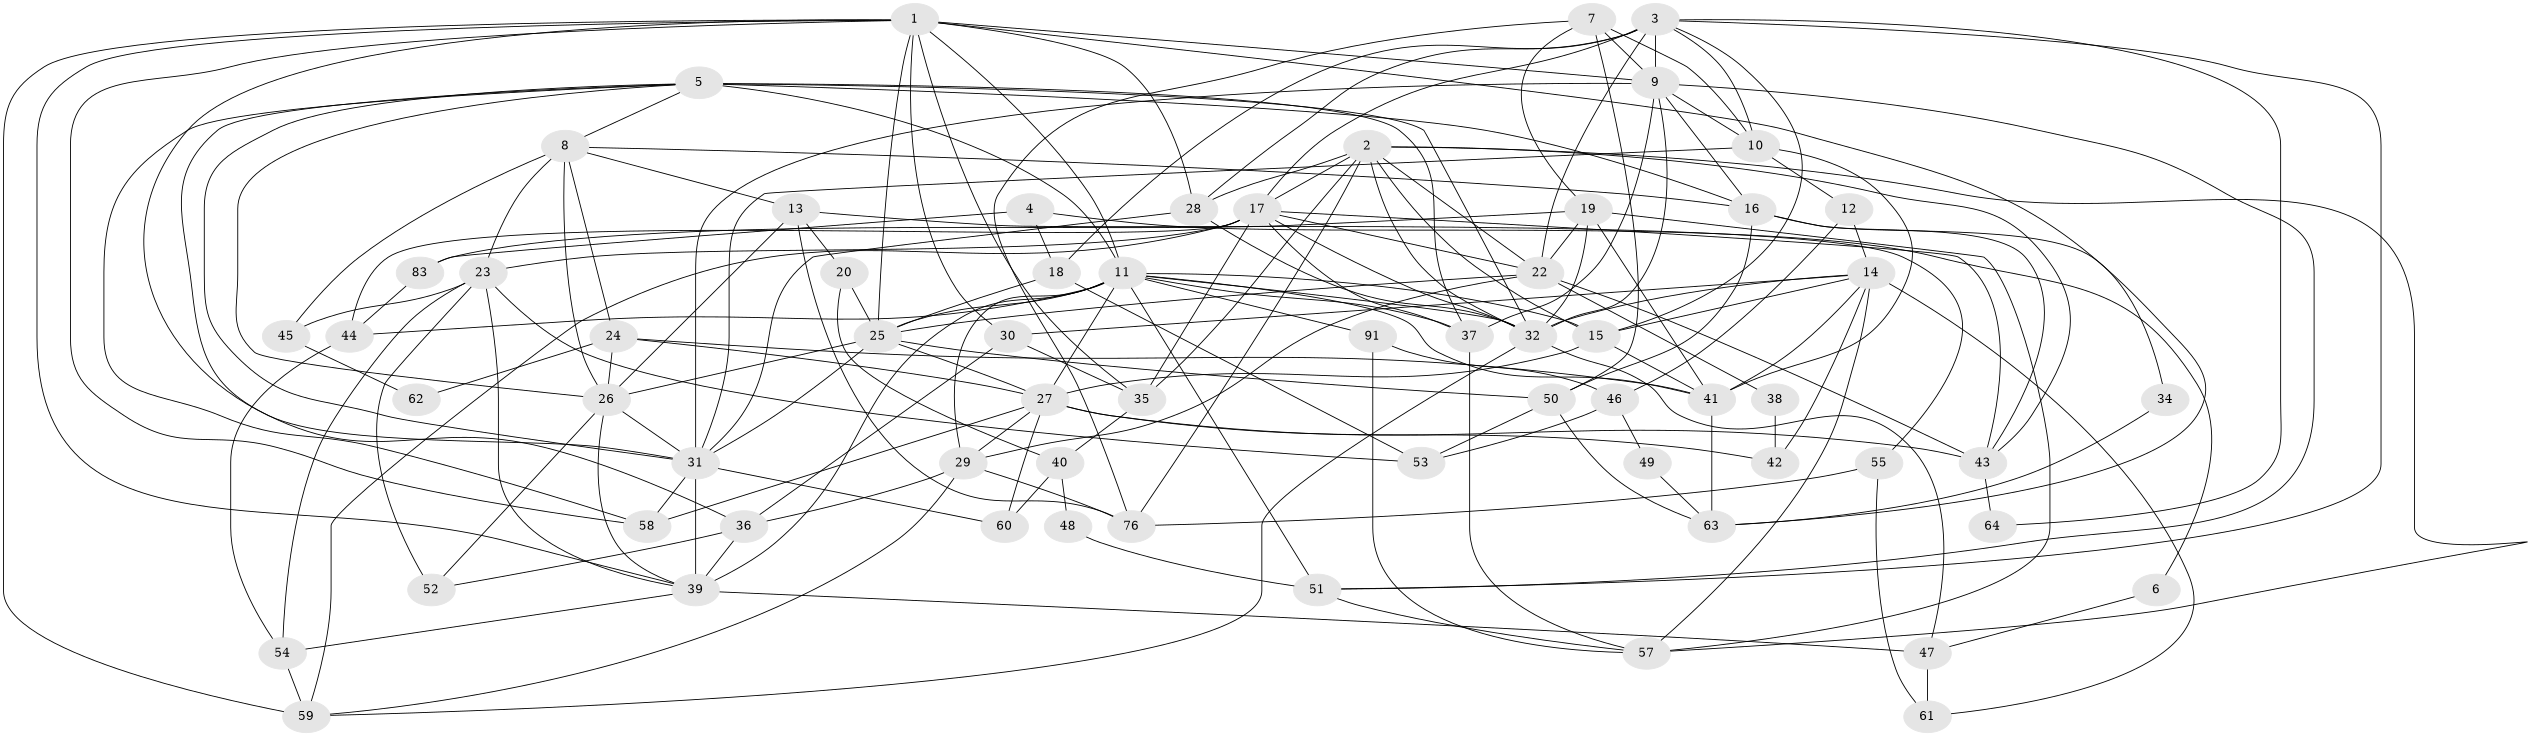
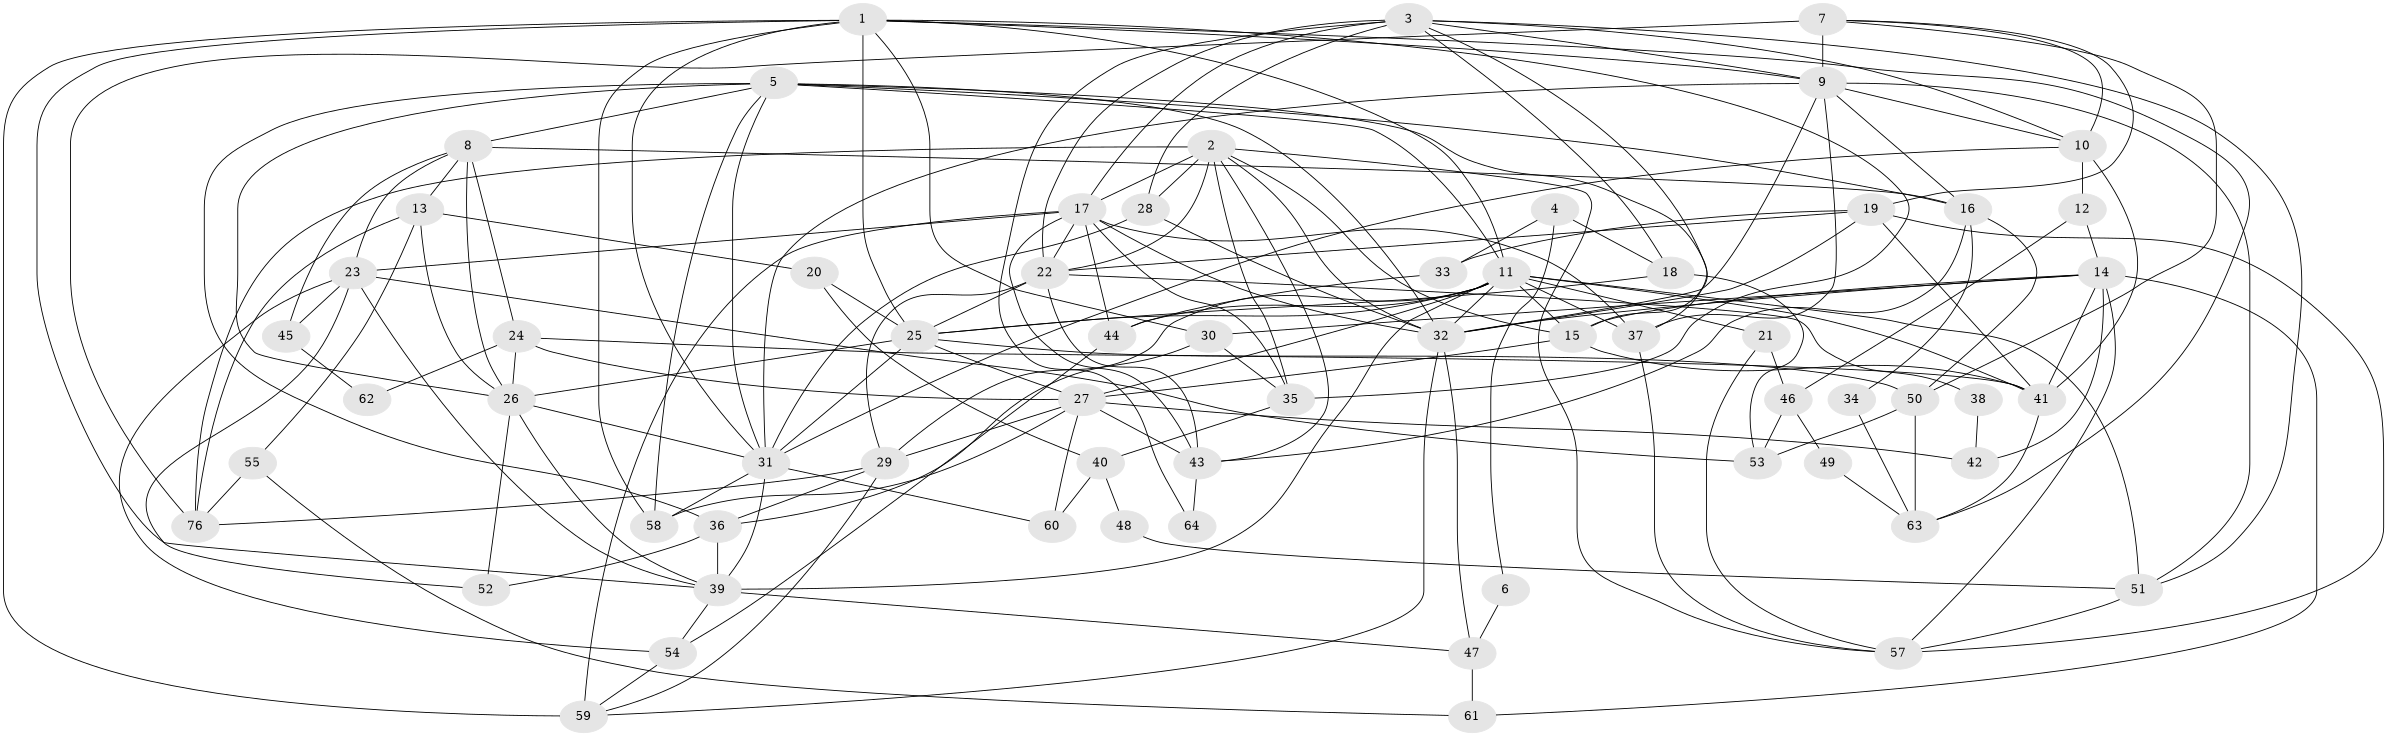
(1104, 56) -> none
(420, 273) -> (1443, 273)
(1373, 336) -> (1766, 336)
